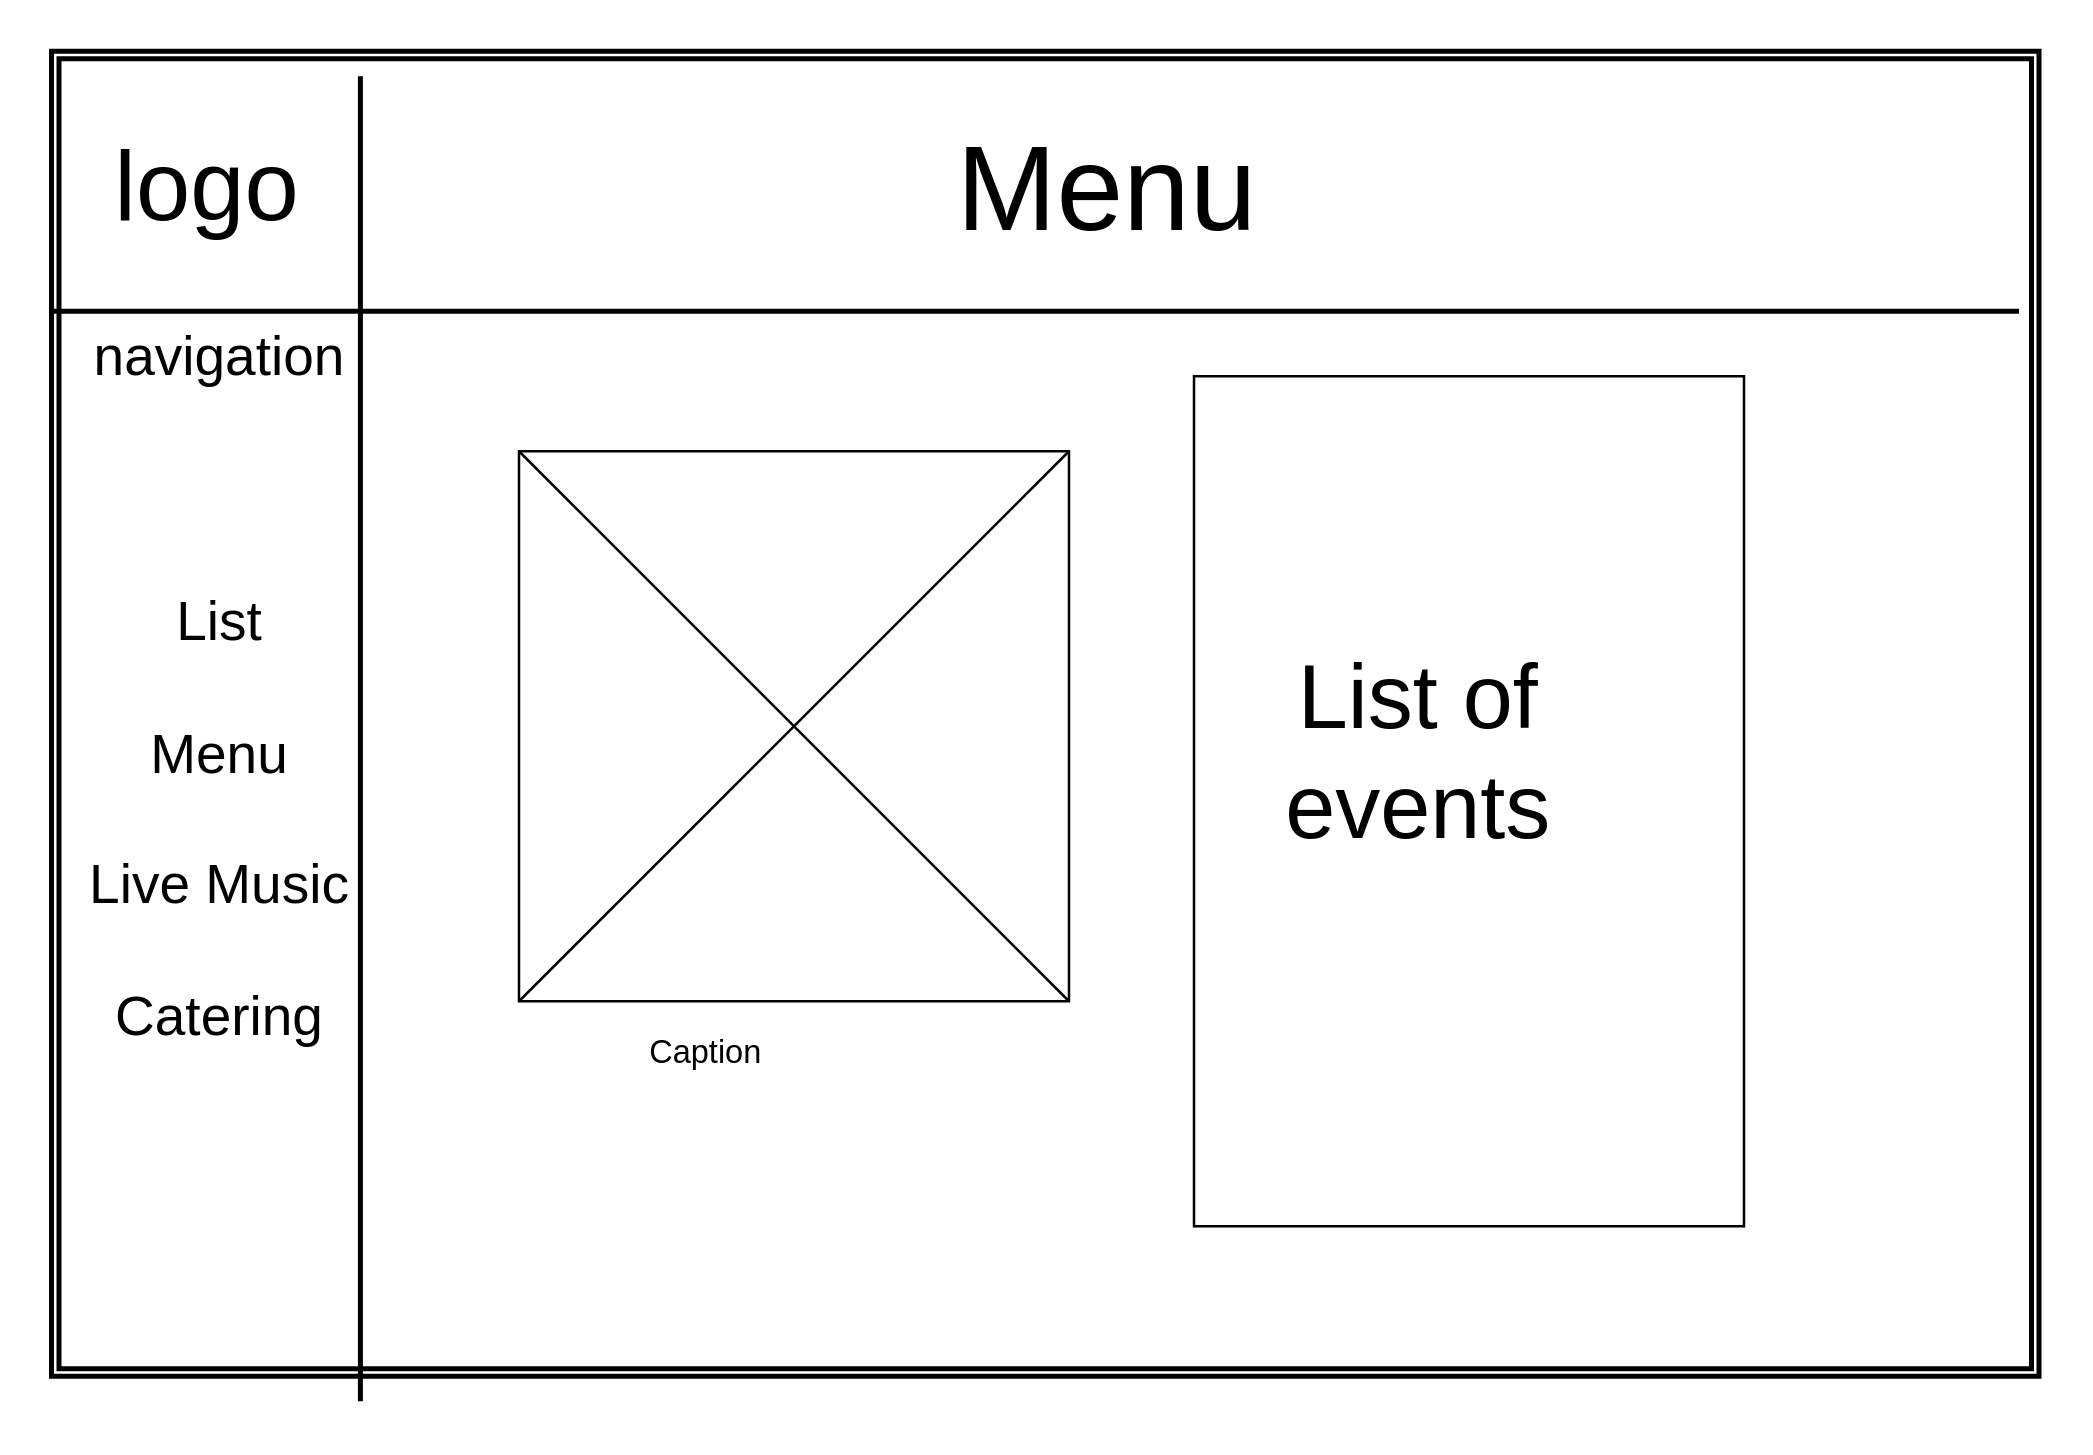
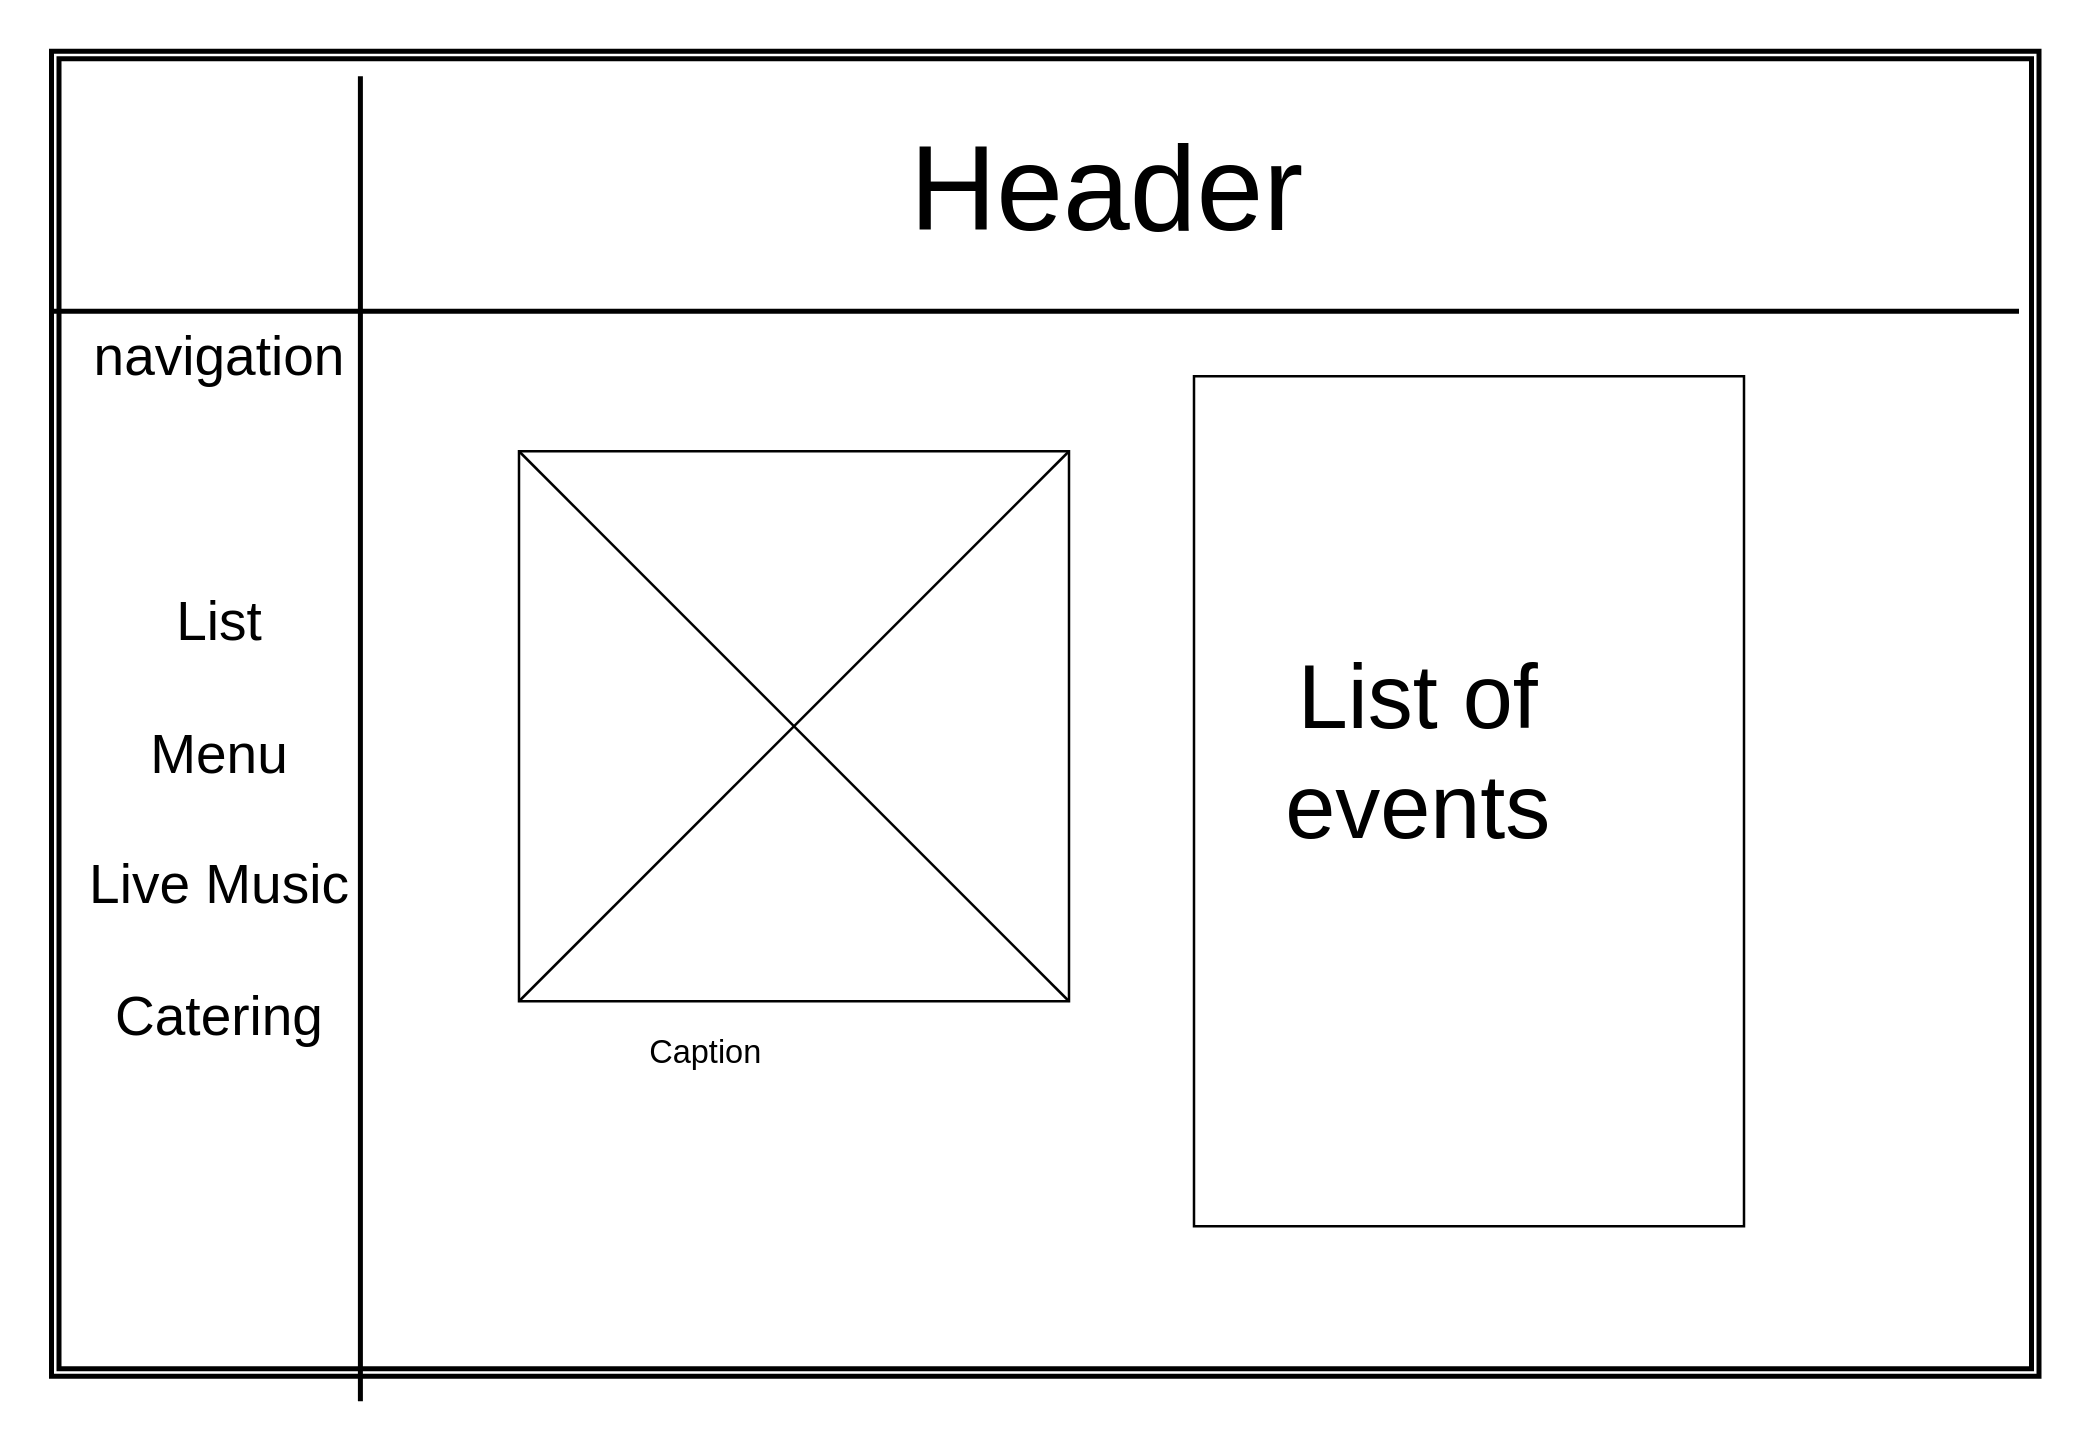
(206, 189) -> none
(1108, 189) -> (1108, 189)
